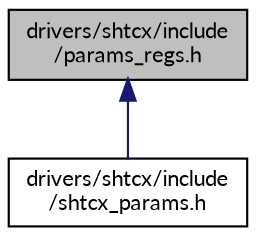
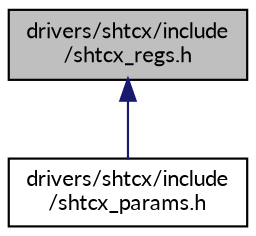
(128, 45) -> (128, 45)
